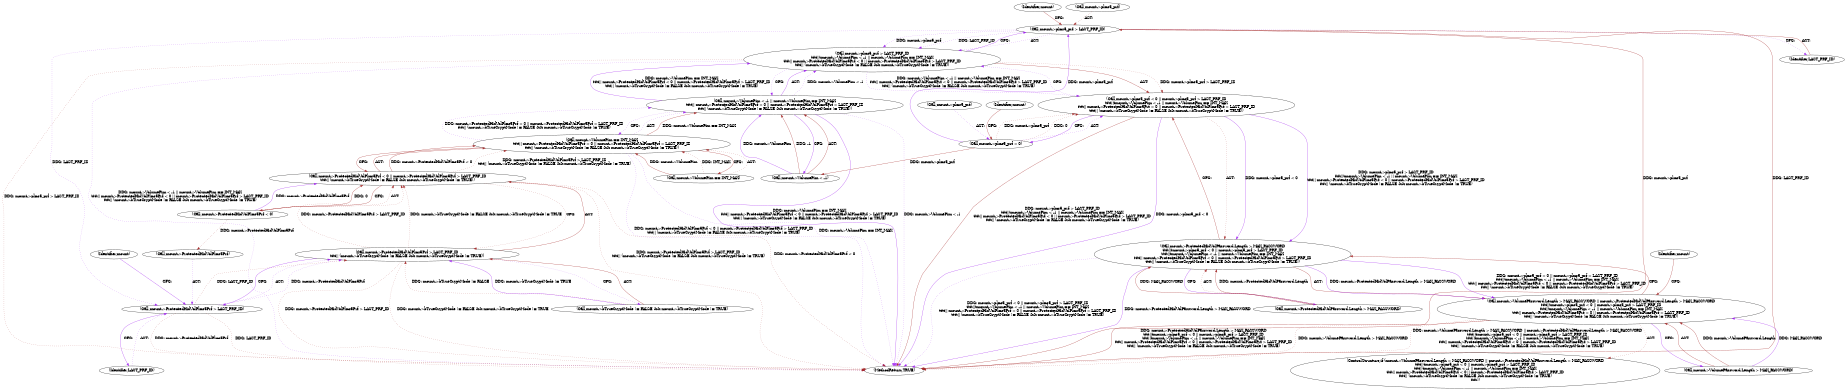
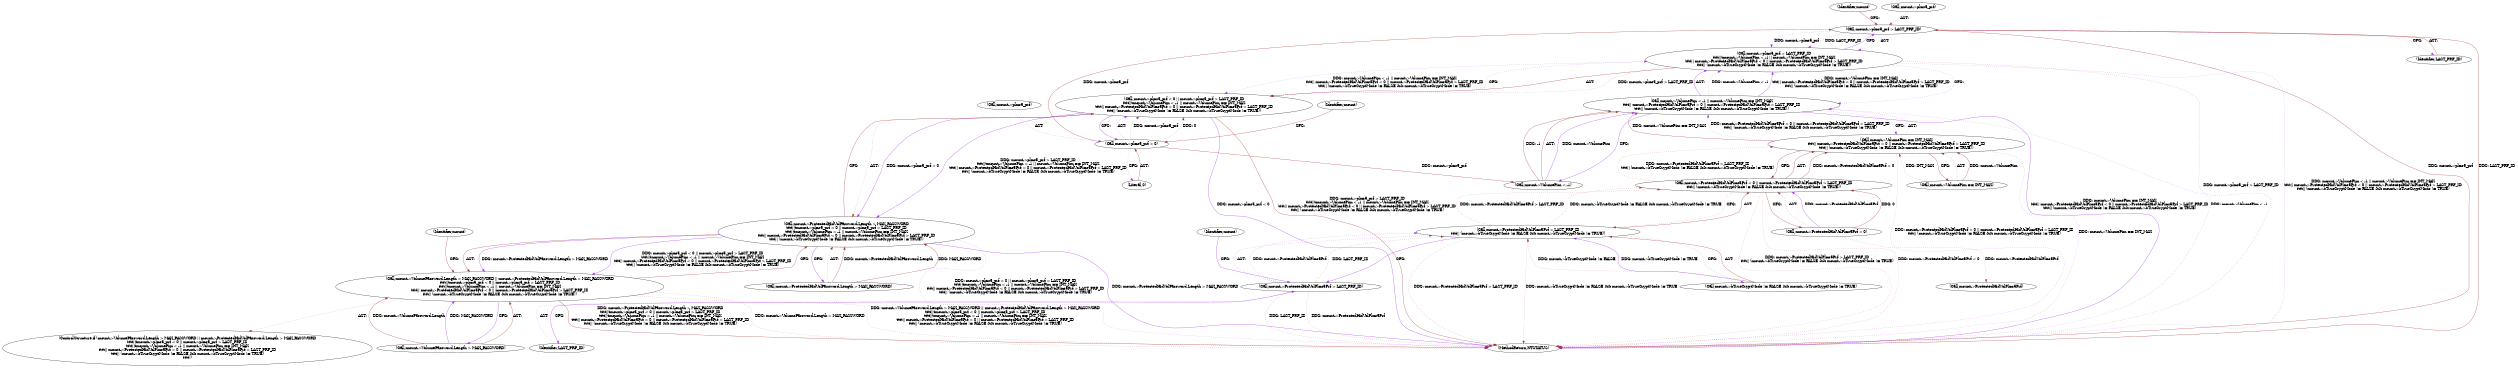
(382, 38) -> none
(974, 90) -> (1397, 40)
none -> (1137, 185)
(192, 280) -> none
(894, 371) -> (1523, 348)
